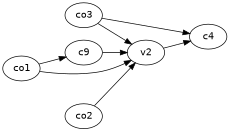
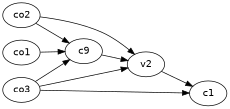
none -> (50, 31)
(208, 37) -> (208, 93)
none -> (50, 72)
(83, 74) -> none
